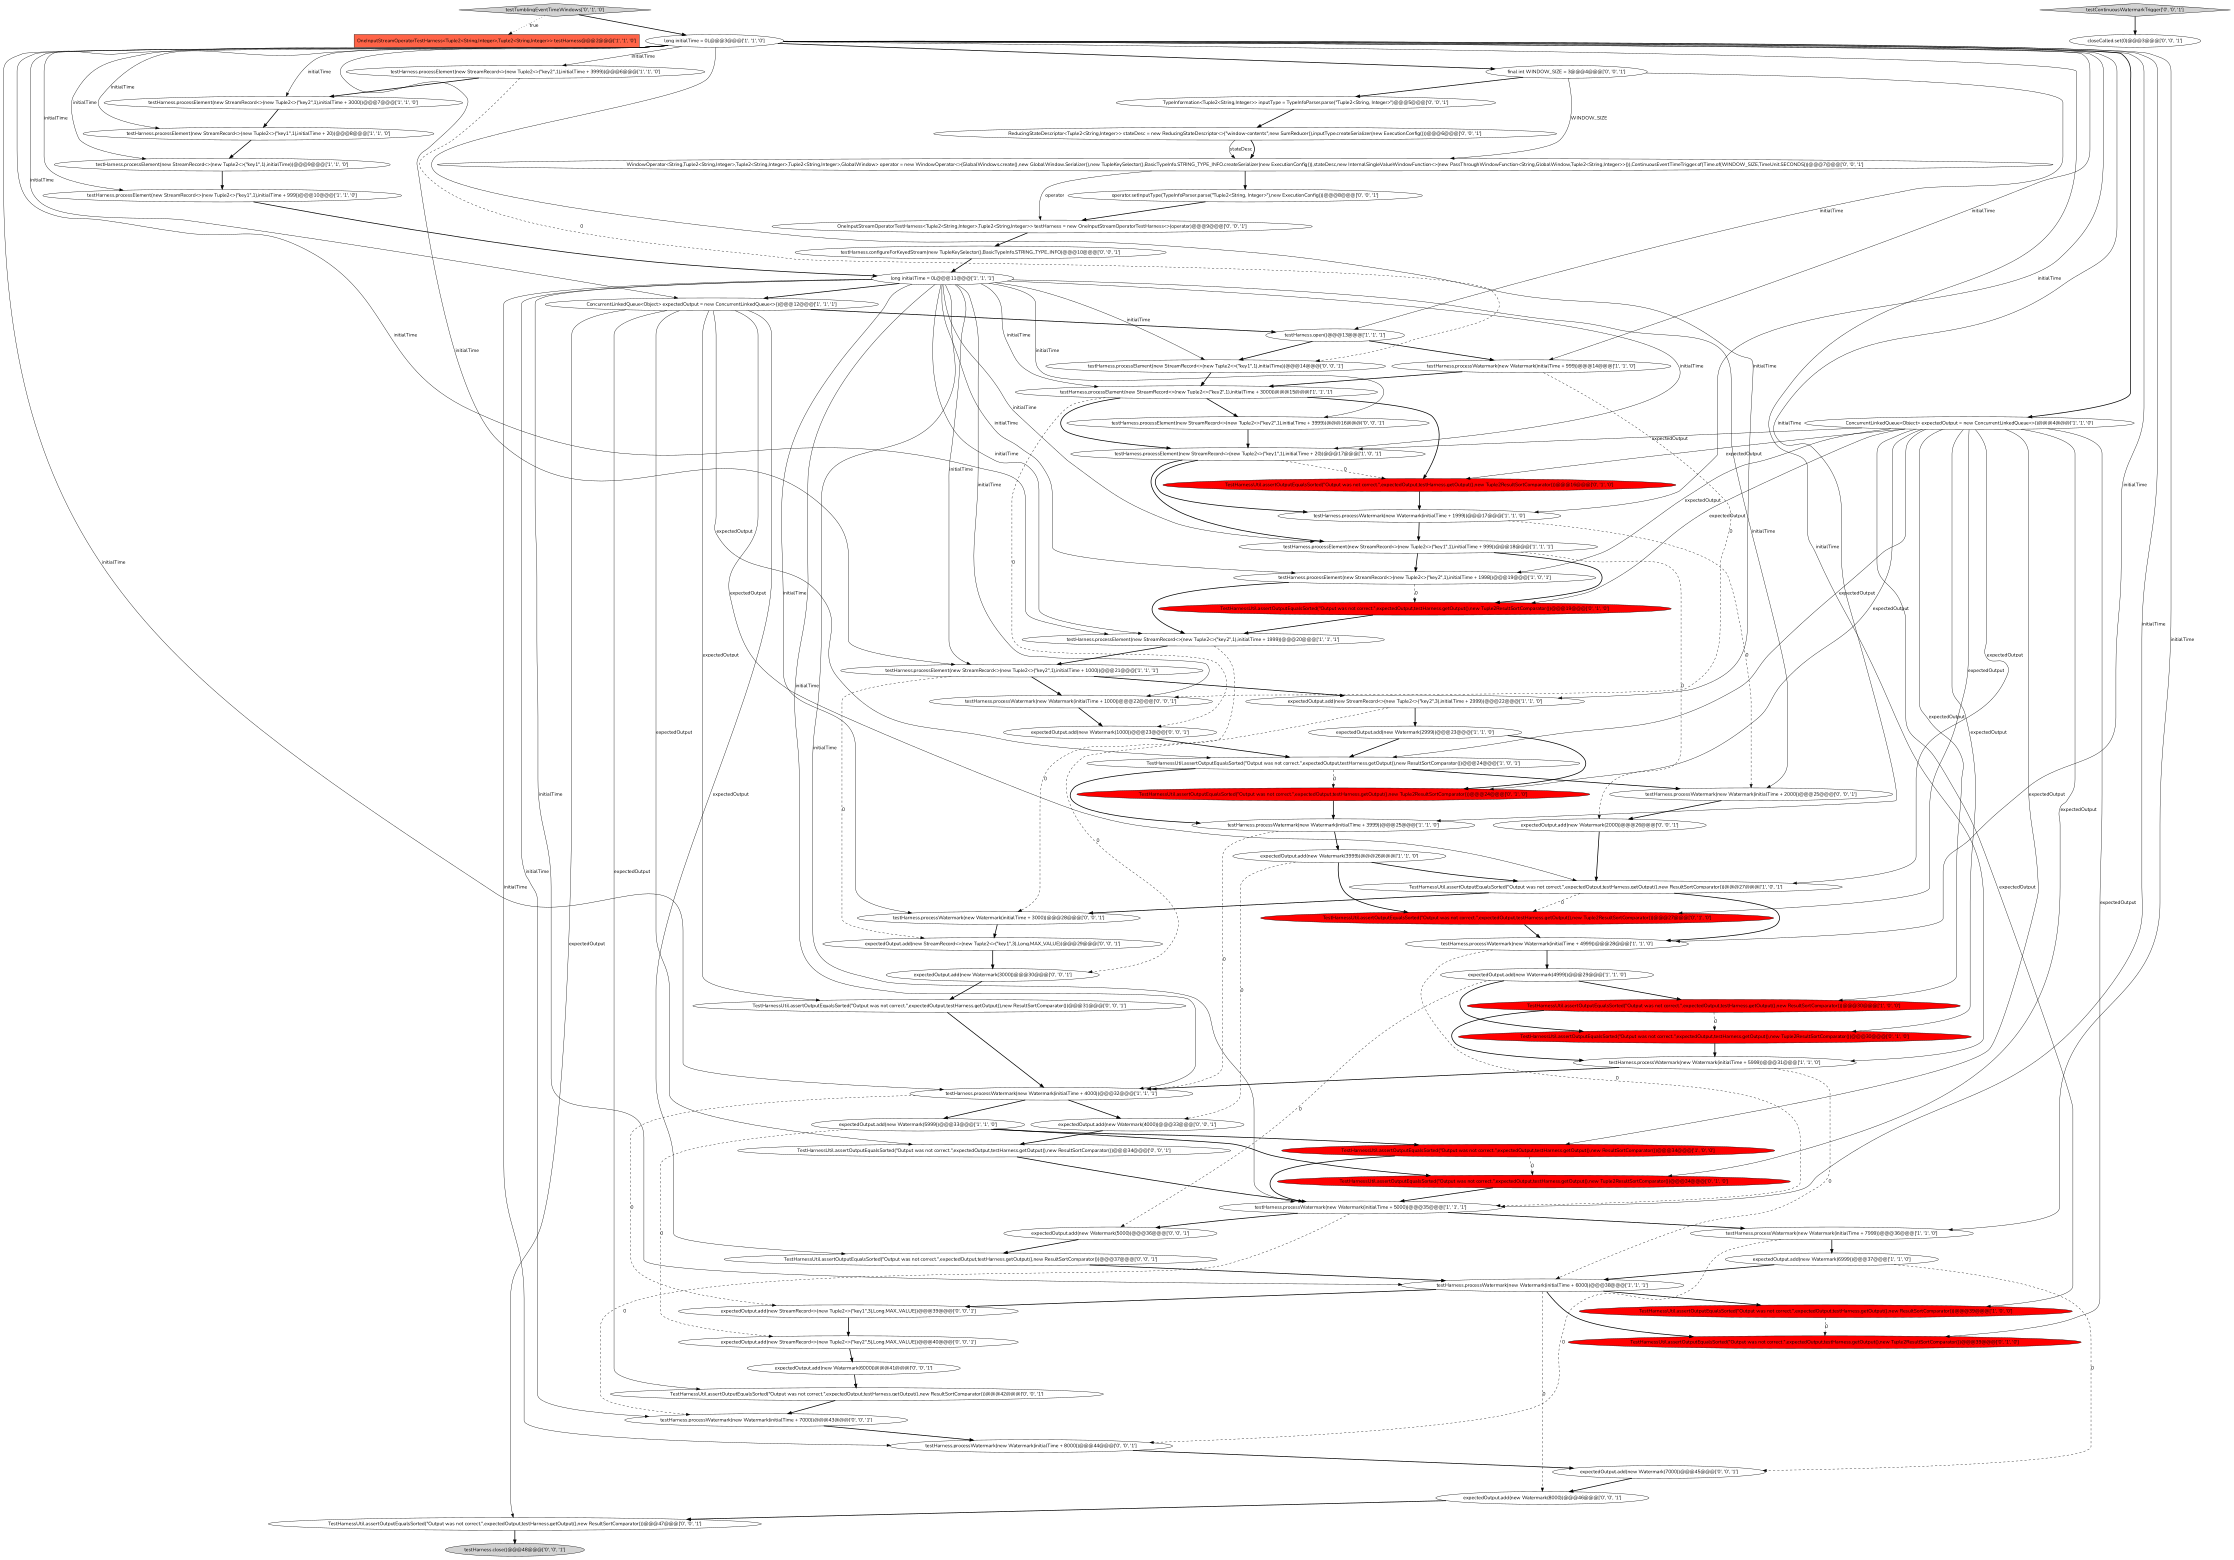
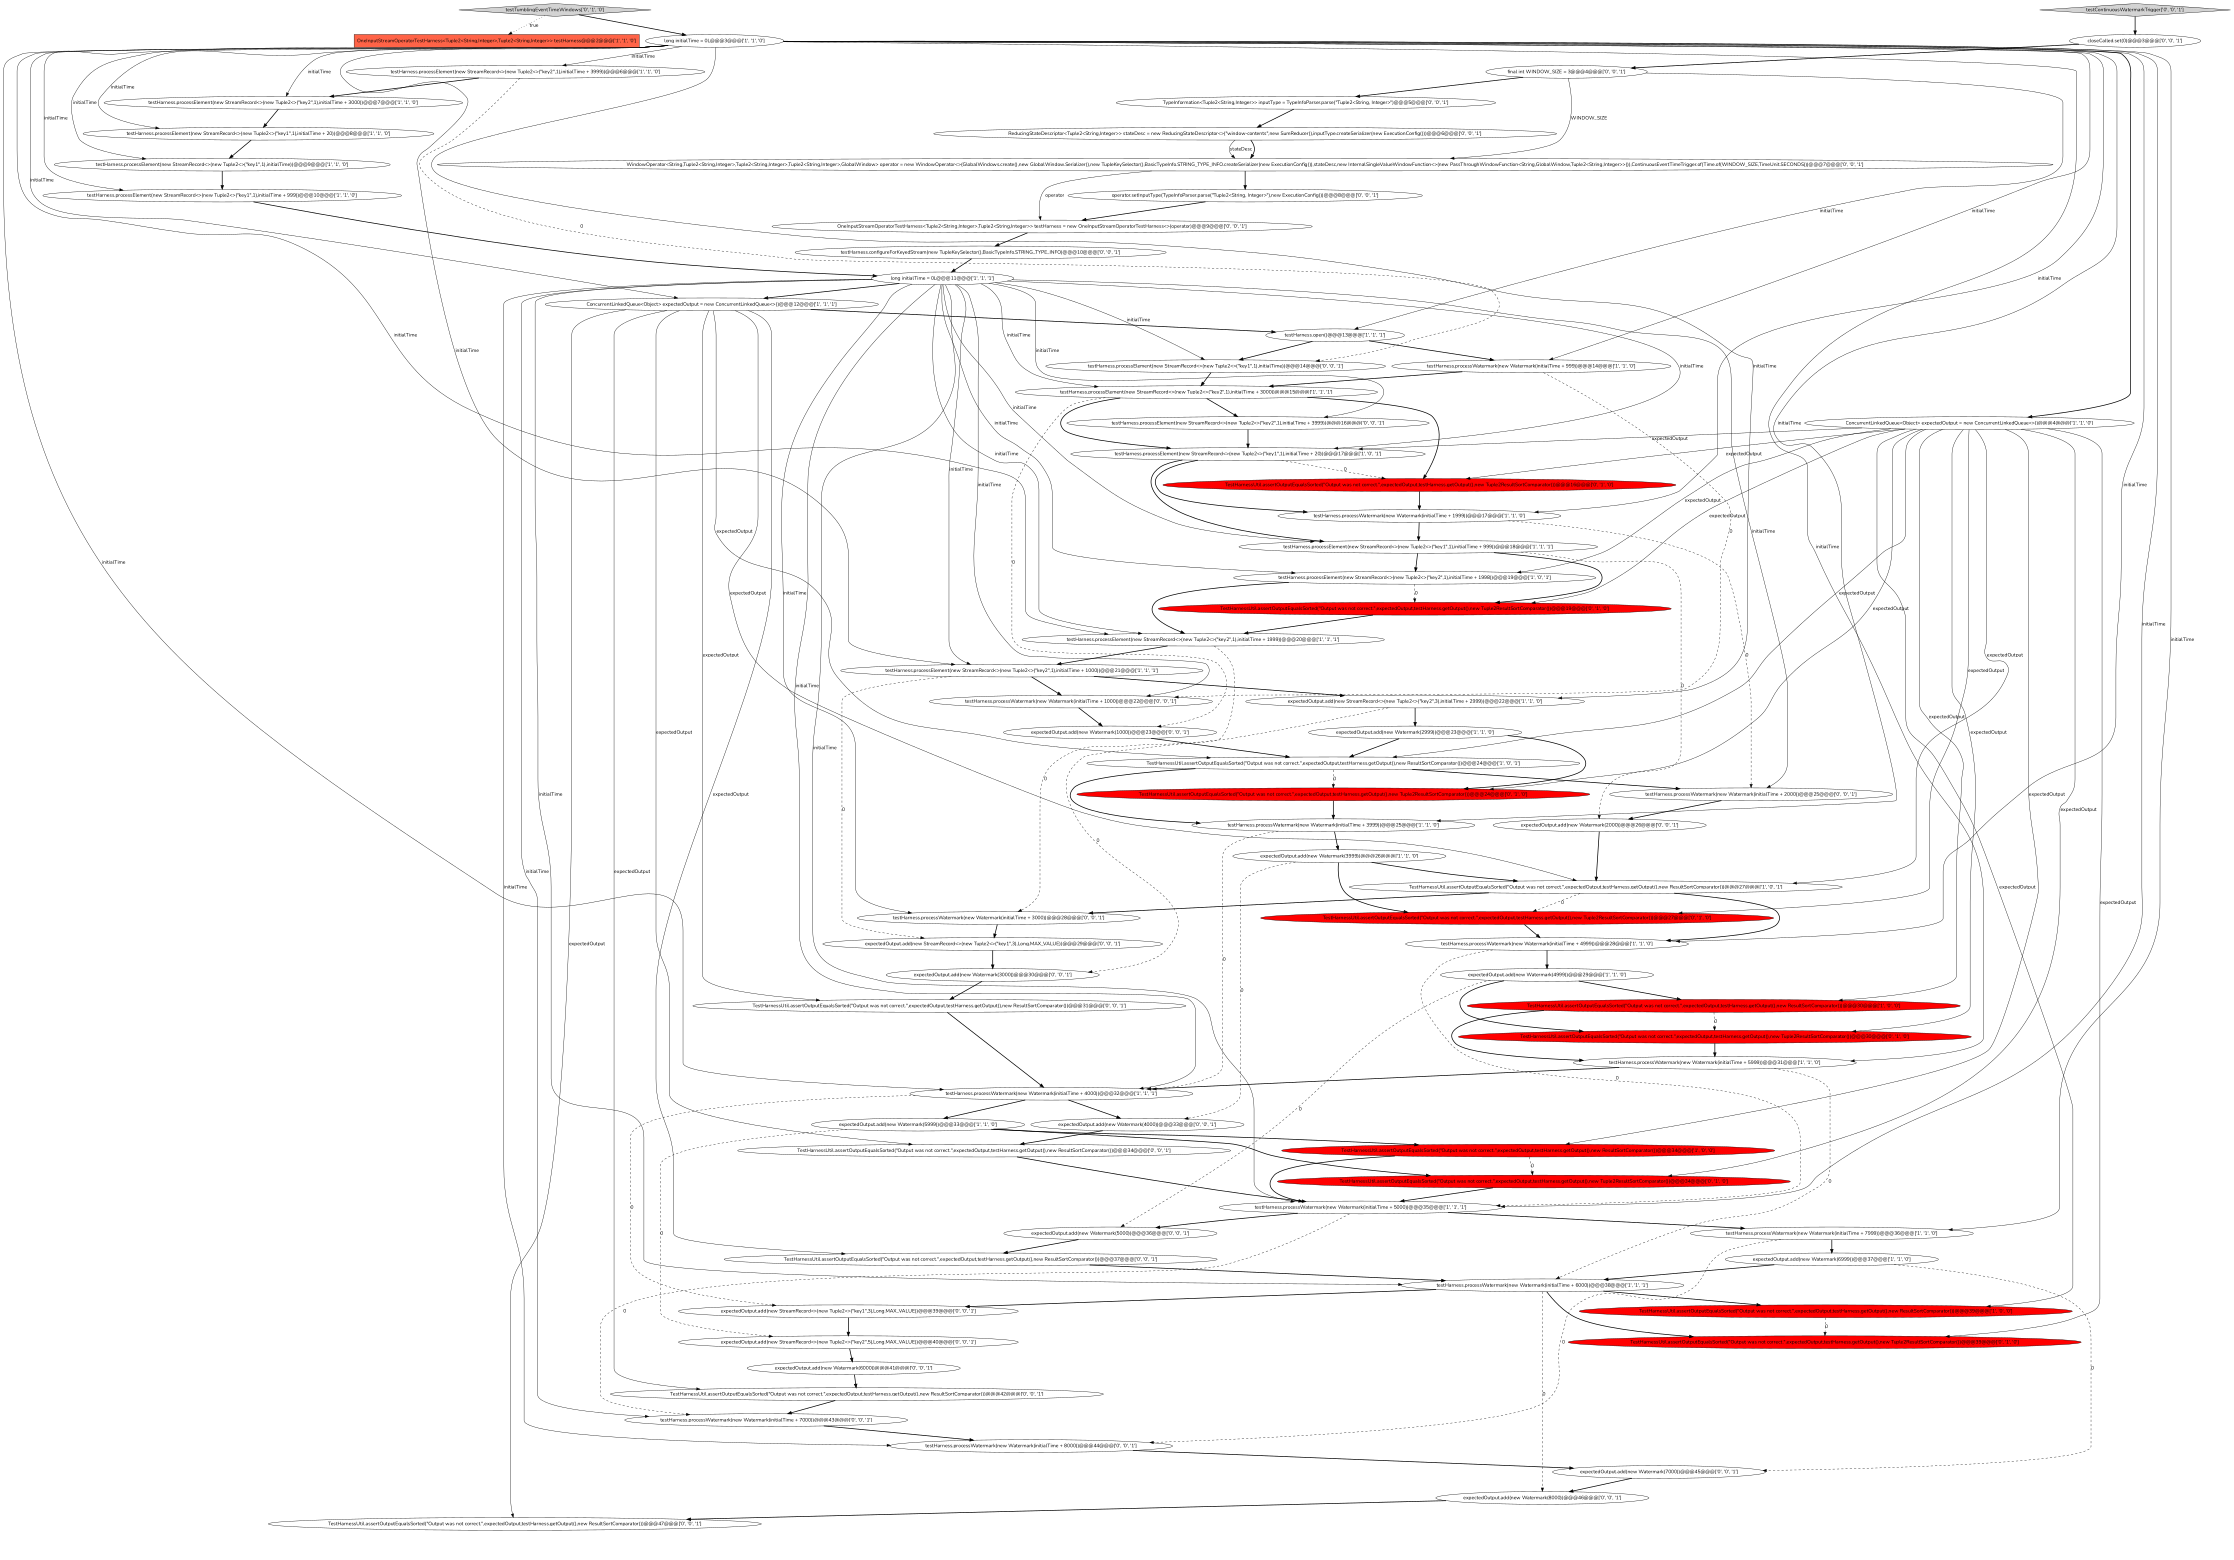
(1134, 56) -> (1857, 56)
(515, 1550) -> none
